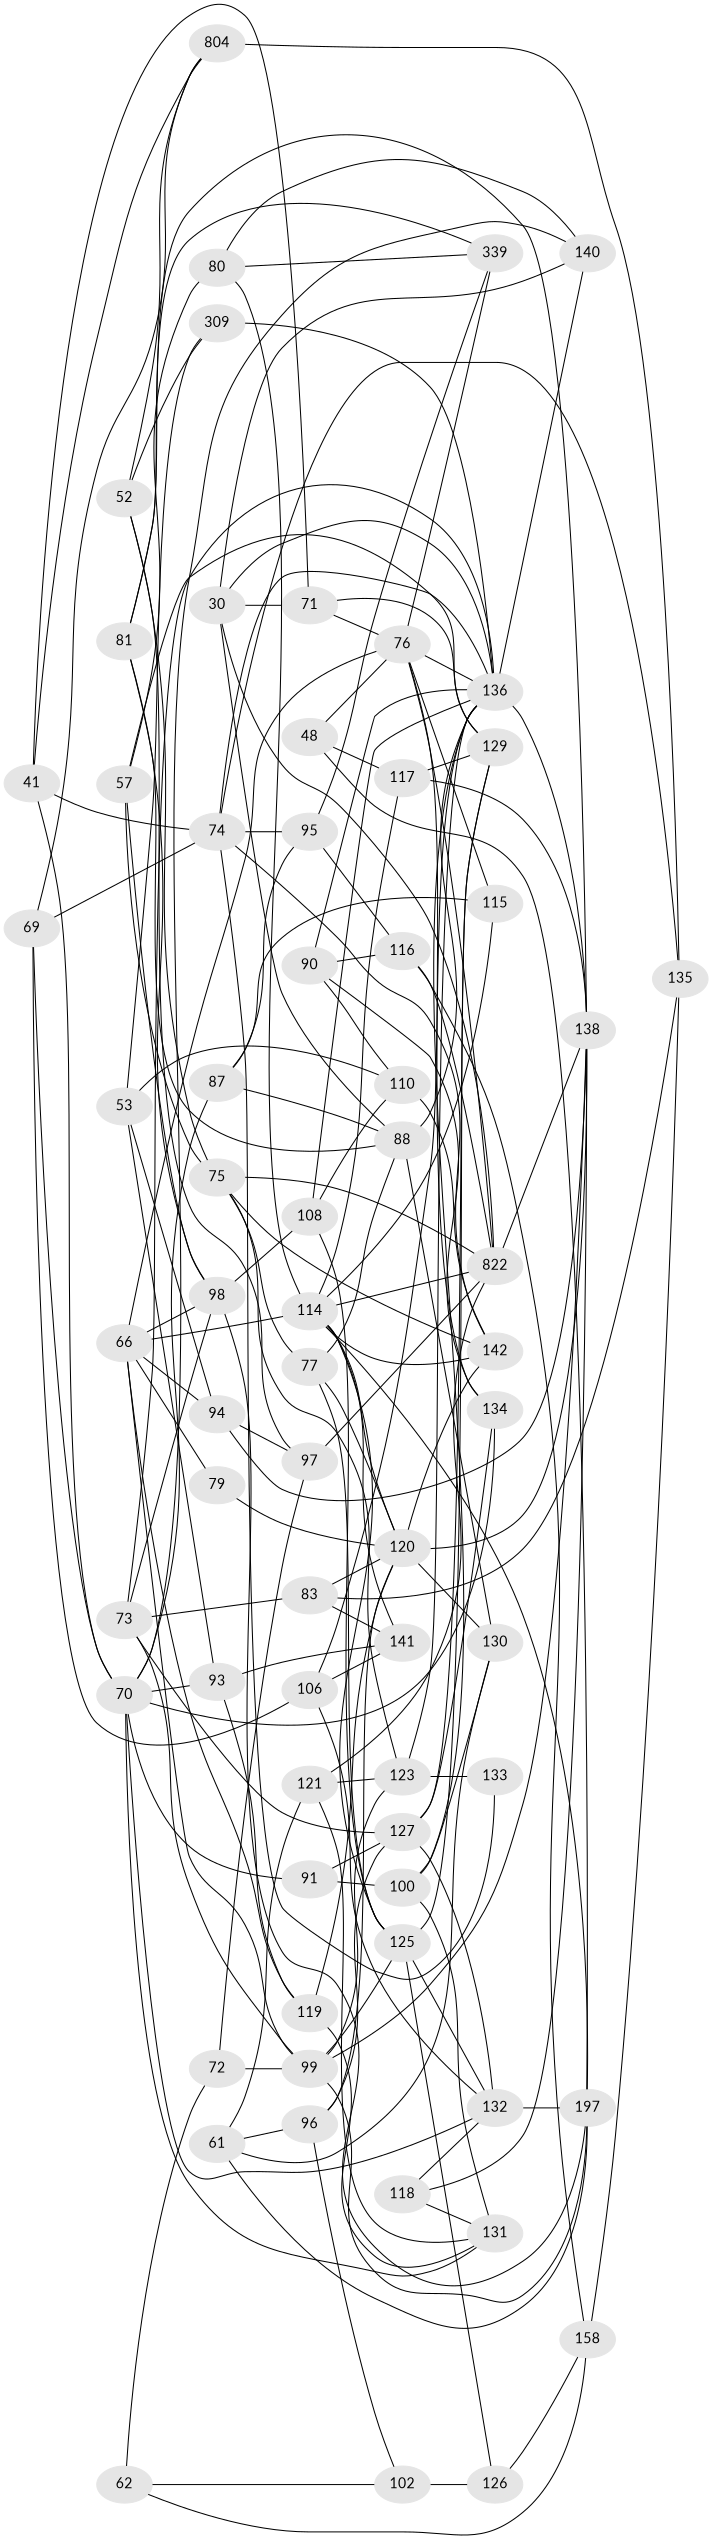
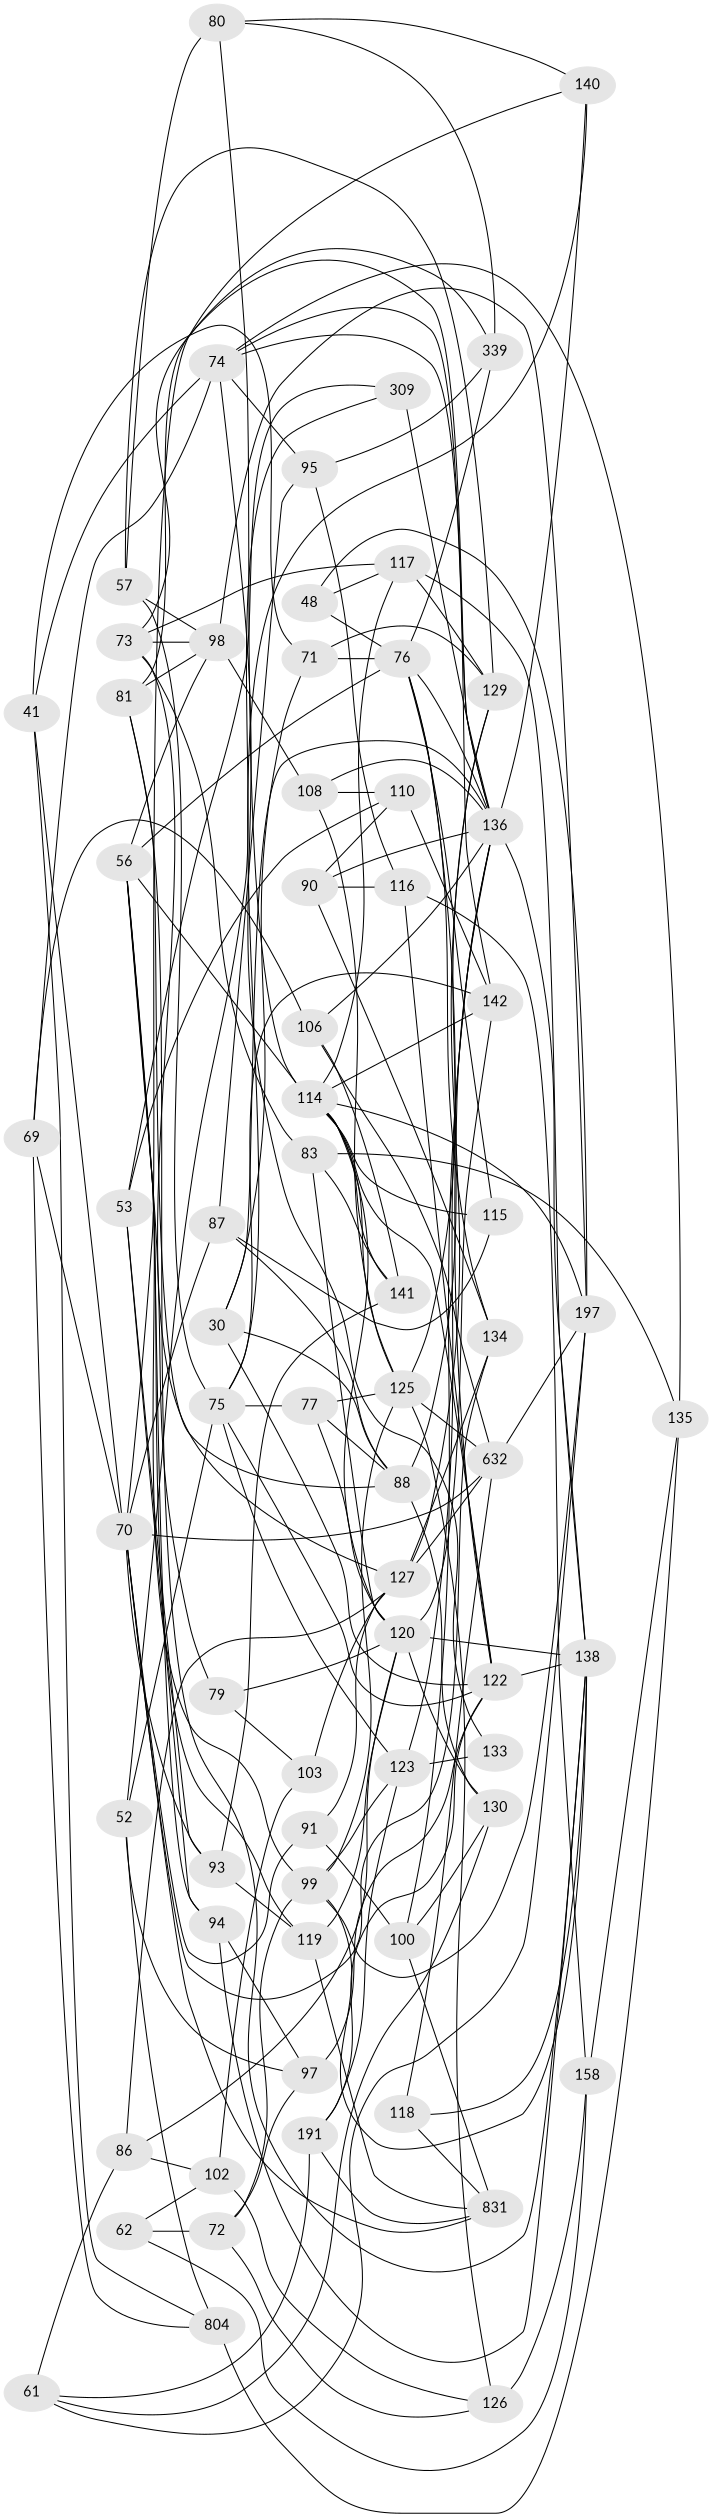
(313, 322) -> (256, 681)
(495, 1266) -> (495, 1682)
(125, 1343) -> (125, 862)
none -> (310, 1774)
(310, 1785) -> (310, 2136)
(181, 1858) -> (257, 583)
(495, 2108) -> (495, 1460)
(310, 2124) -> (125, 2152)
(495, 2233) -> (495, 2209)
none -> (315, 2372)
